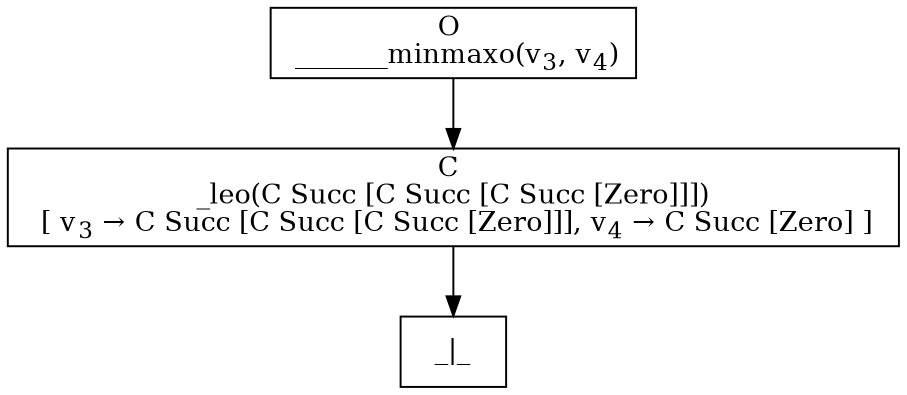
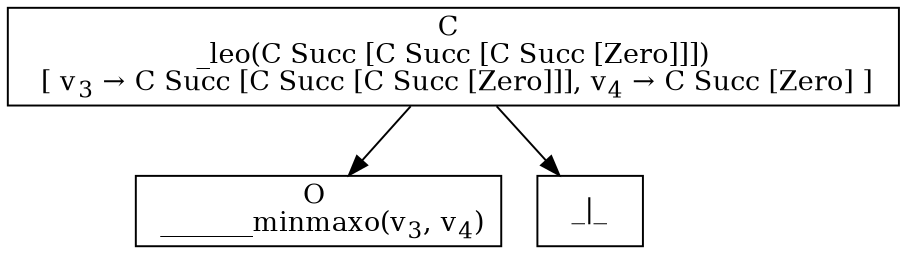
(453, 103) -> (386, 133)
